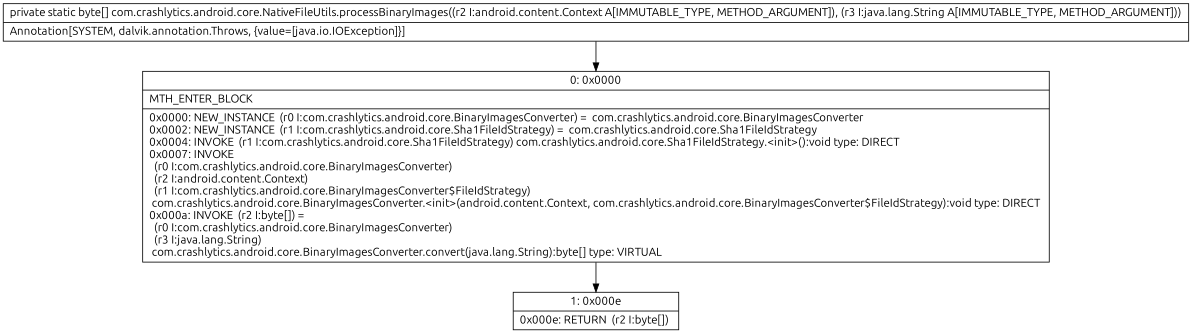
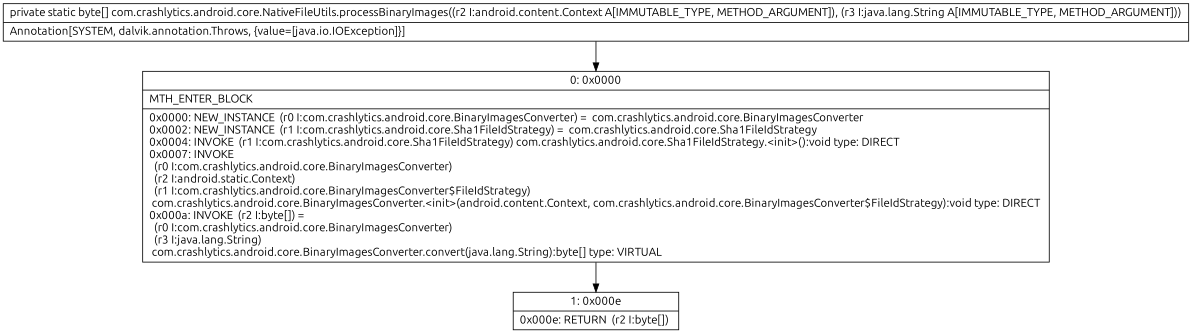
(229, 179) -> (223, 179)
